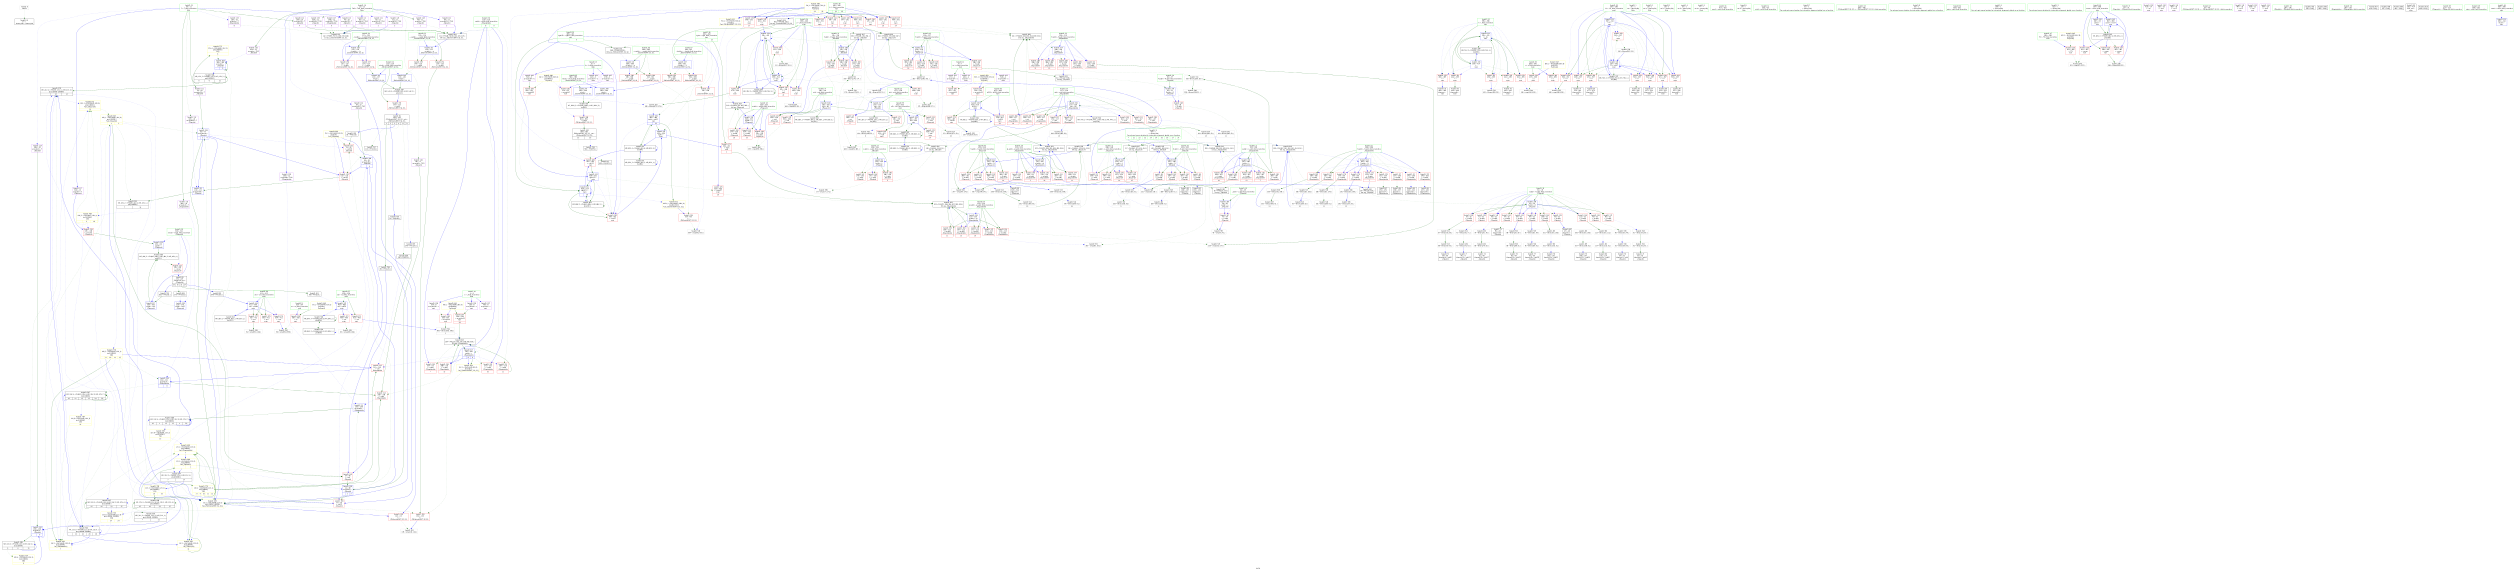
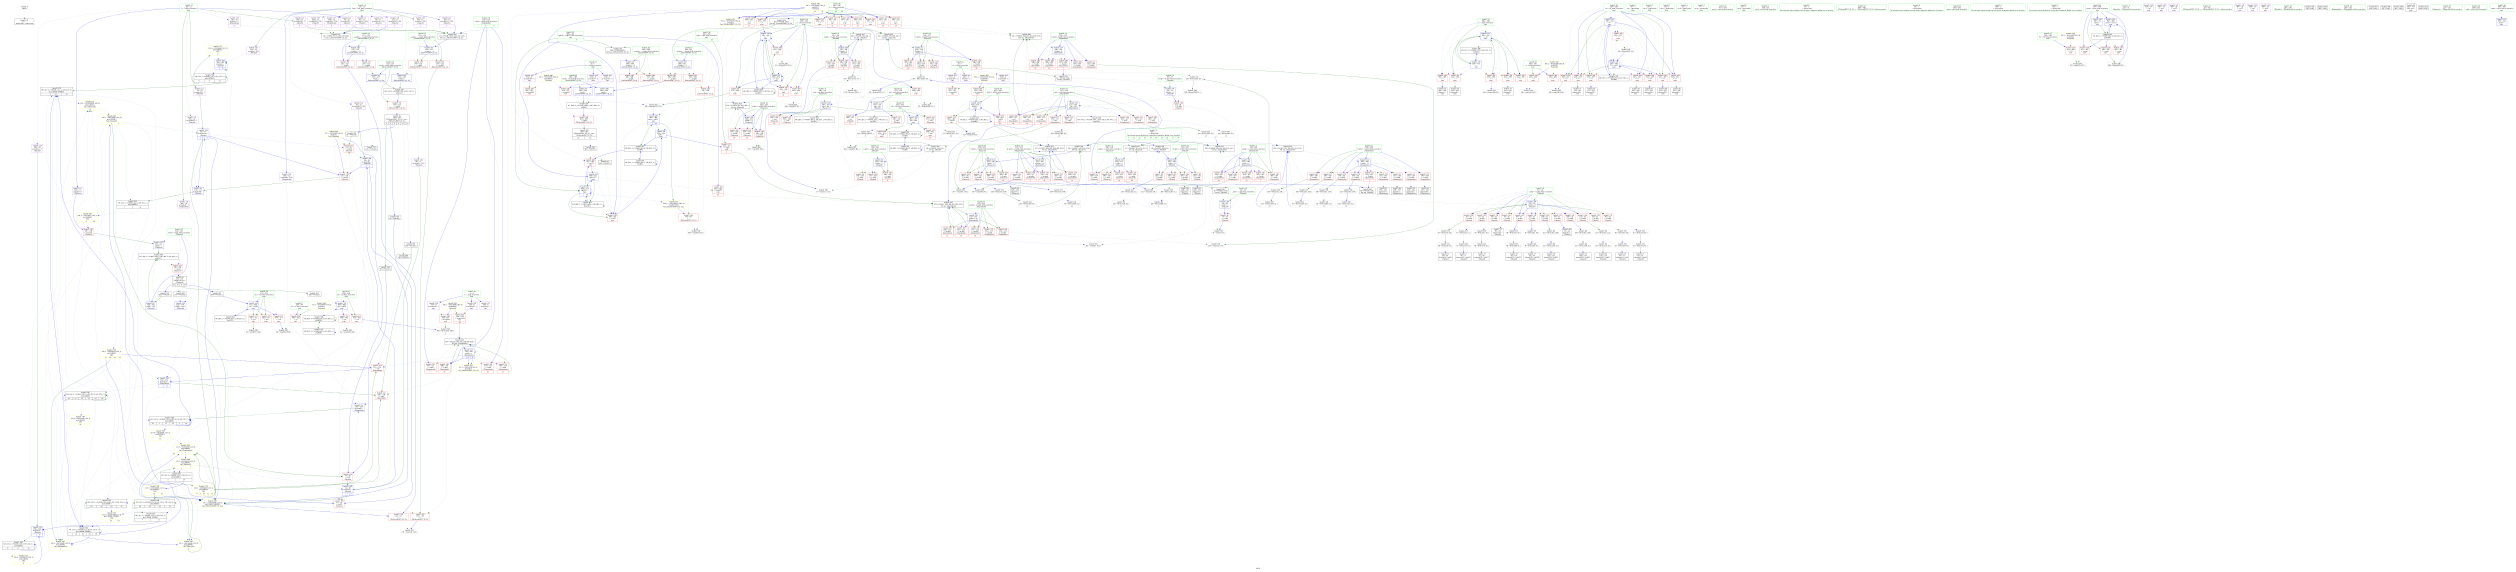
none -> (1570, 218)
